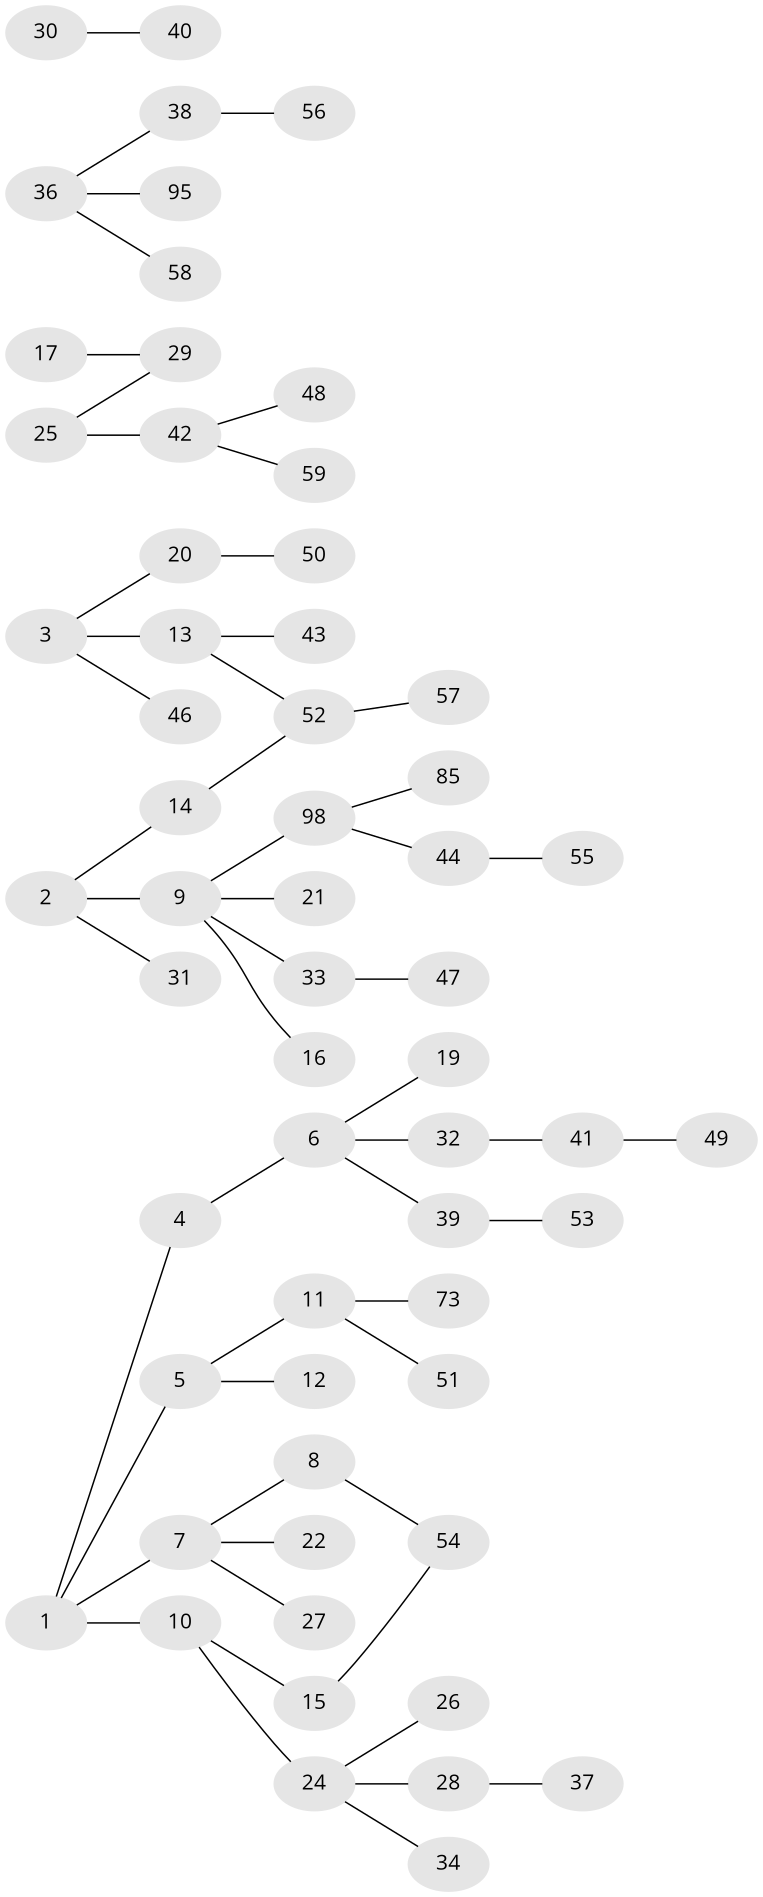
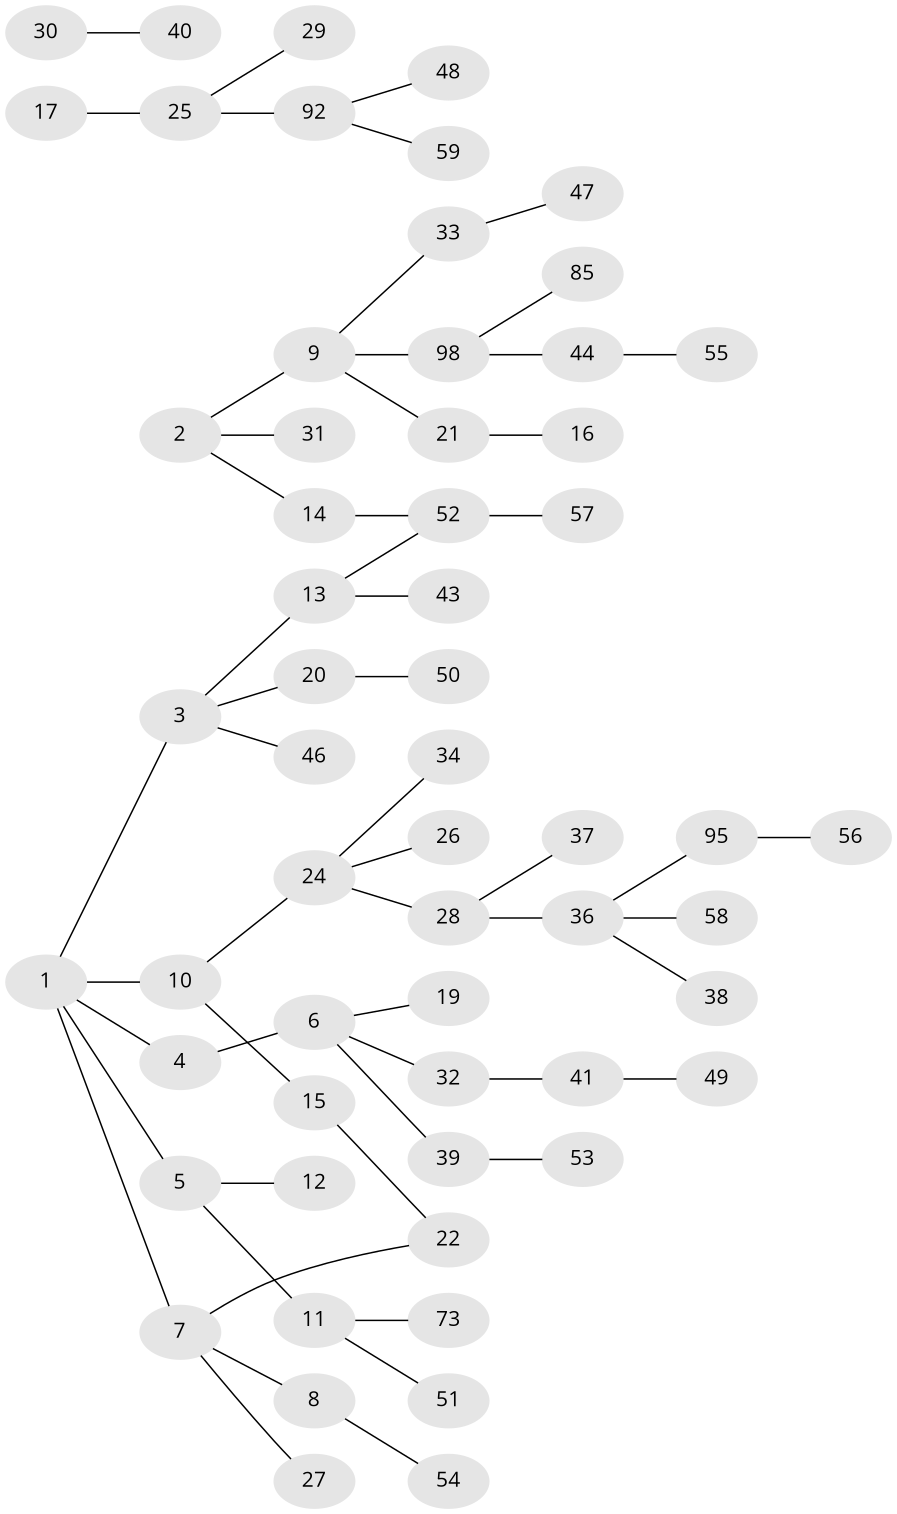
(248, 113) -> (784, 838)
(114, 355) -> (114, 113)
(180, 435) -> (314, 113)
none -> (113, 849)
none -> (516, 918)
(247, 979) -> (516, 435)
(386, 1625) -> (382, 1171)
